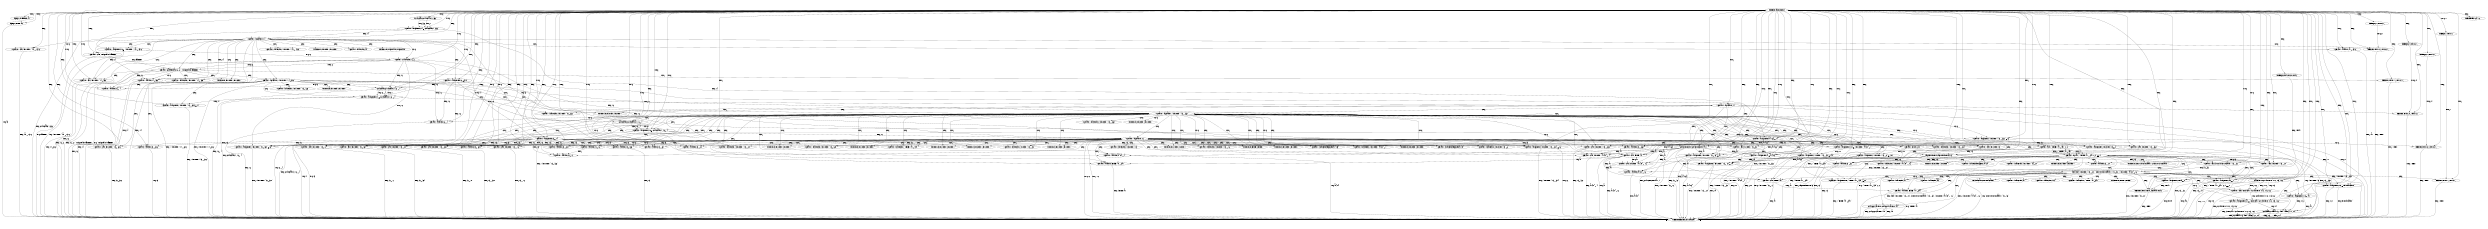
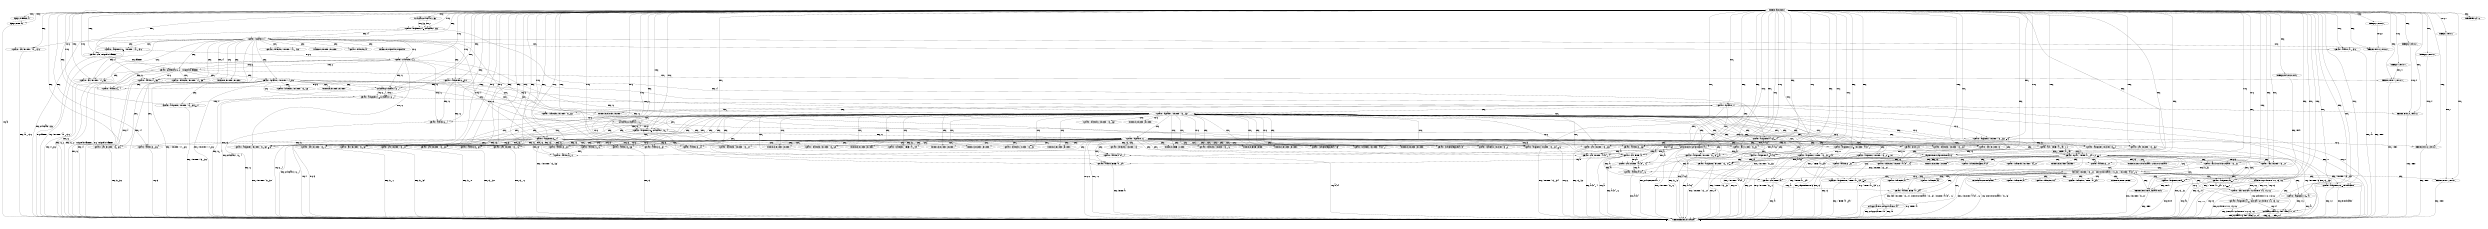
none -> (2399, 65)
(1767, 118) -> (1746, 117)
(1175, 147) -> (1175, 147)
(1661, 158) -> (1634, 168)
